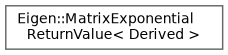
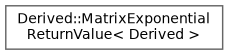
(114, 27) -> (114, 27)
